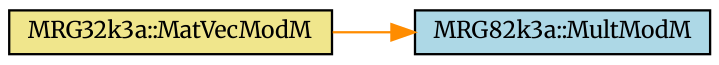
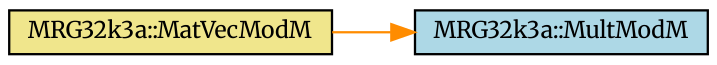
(563, 32) -> (561, 32)
